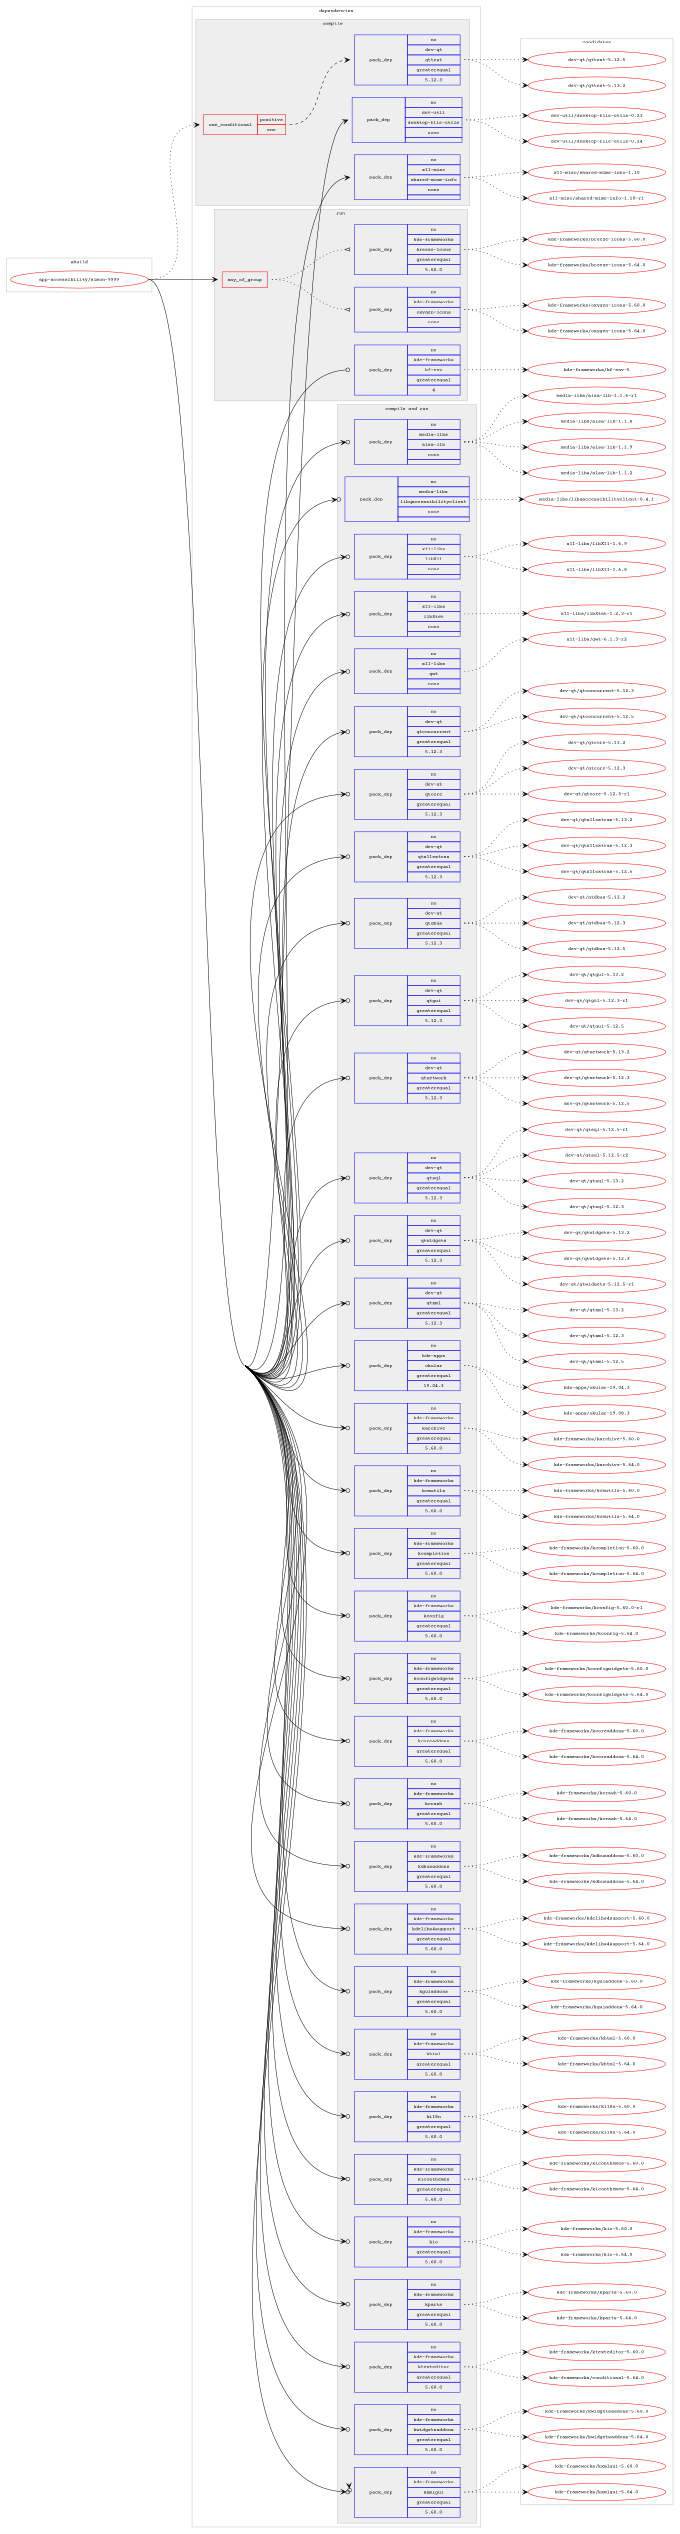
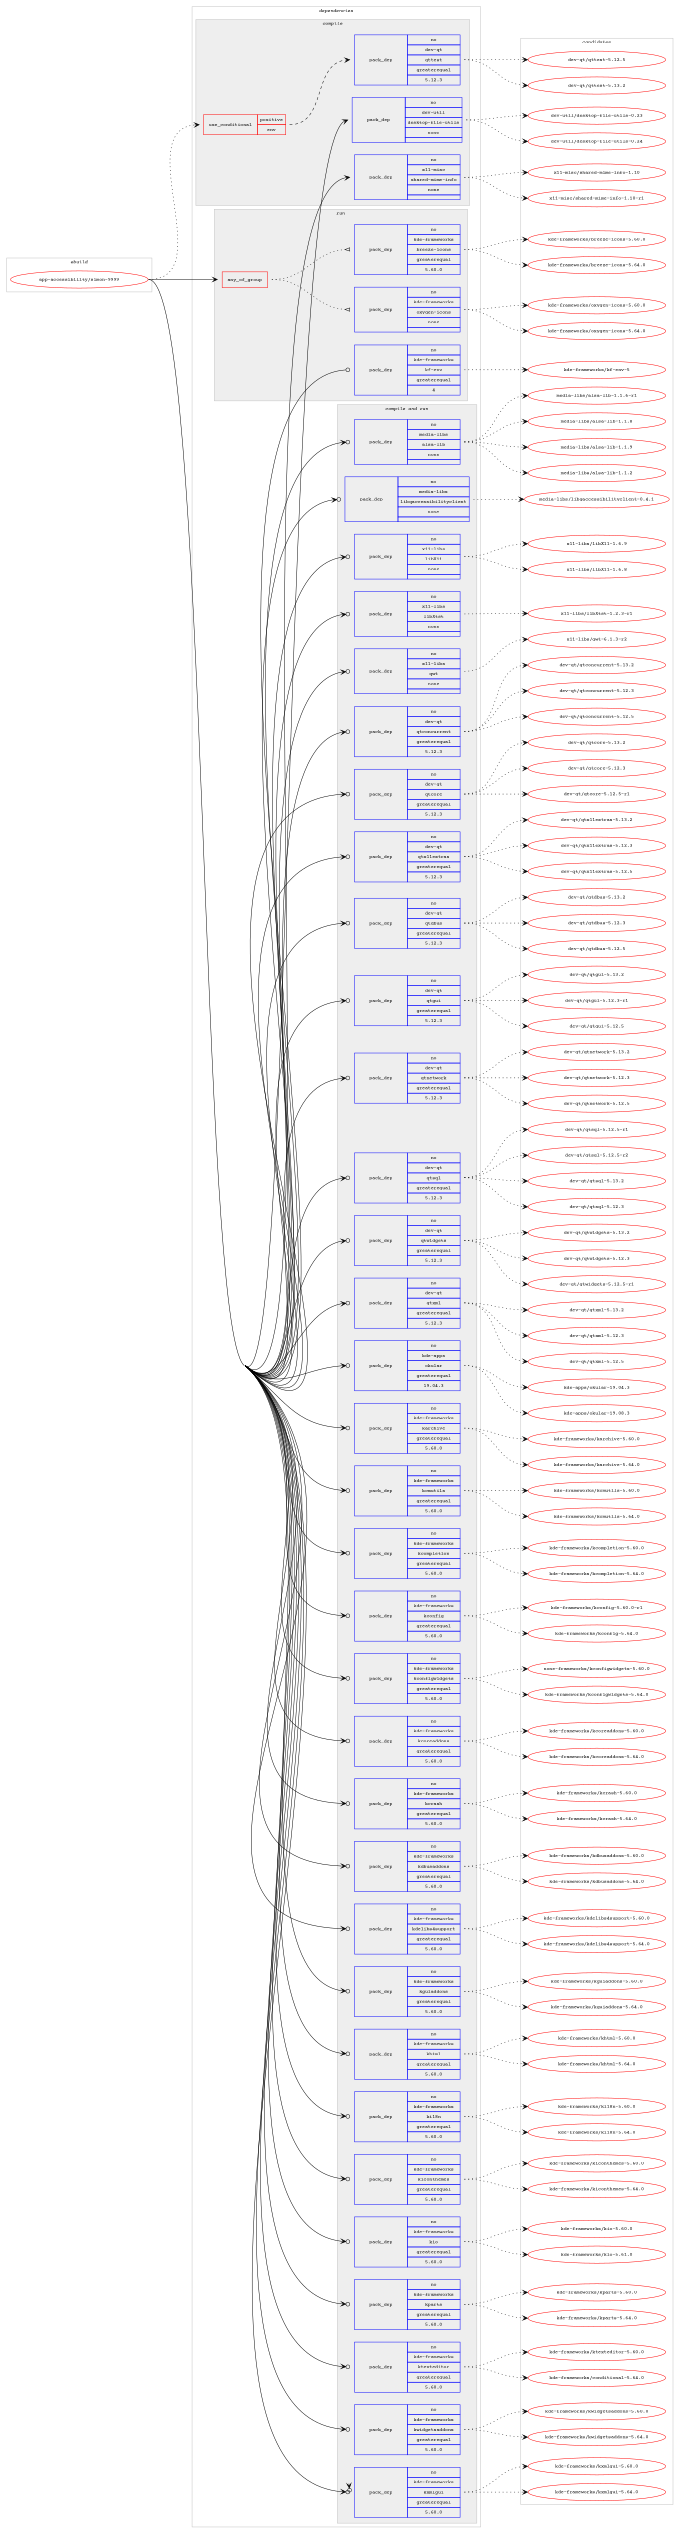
none -> (597, 665)
(597, 1669) -> (597, 1669)
(597, 2255) -> (597, 2255)
